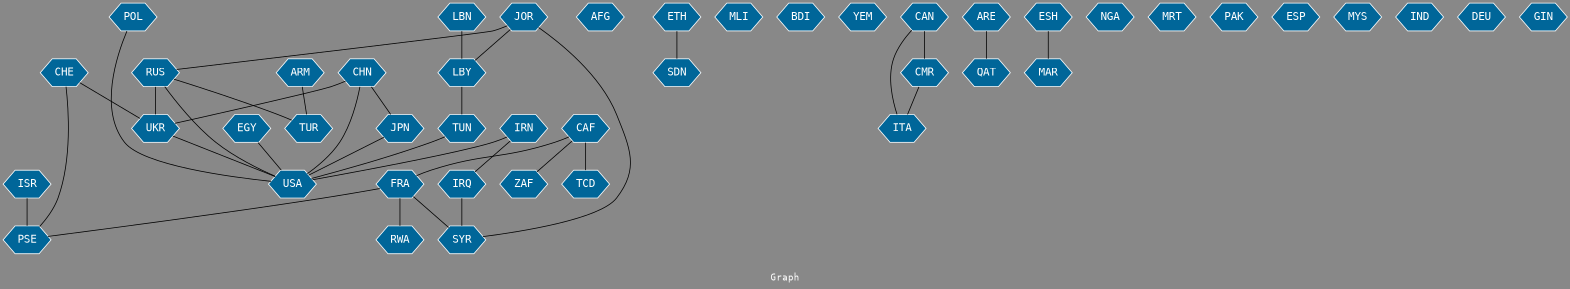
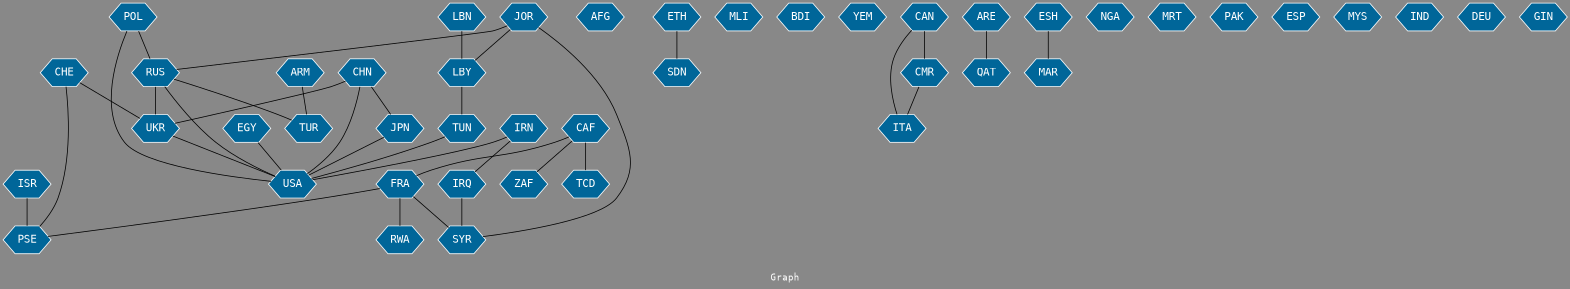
none -> (144, 45)
